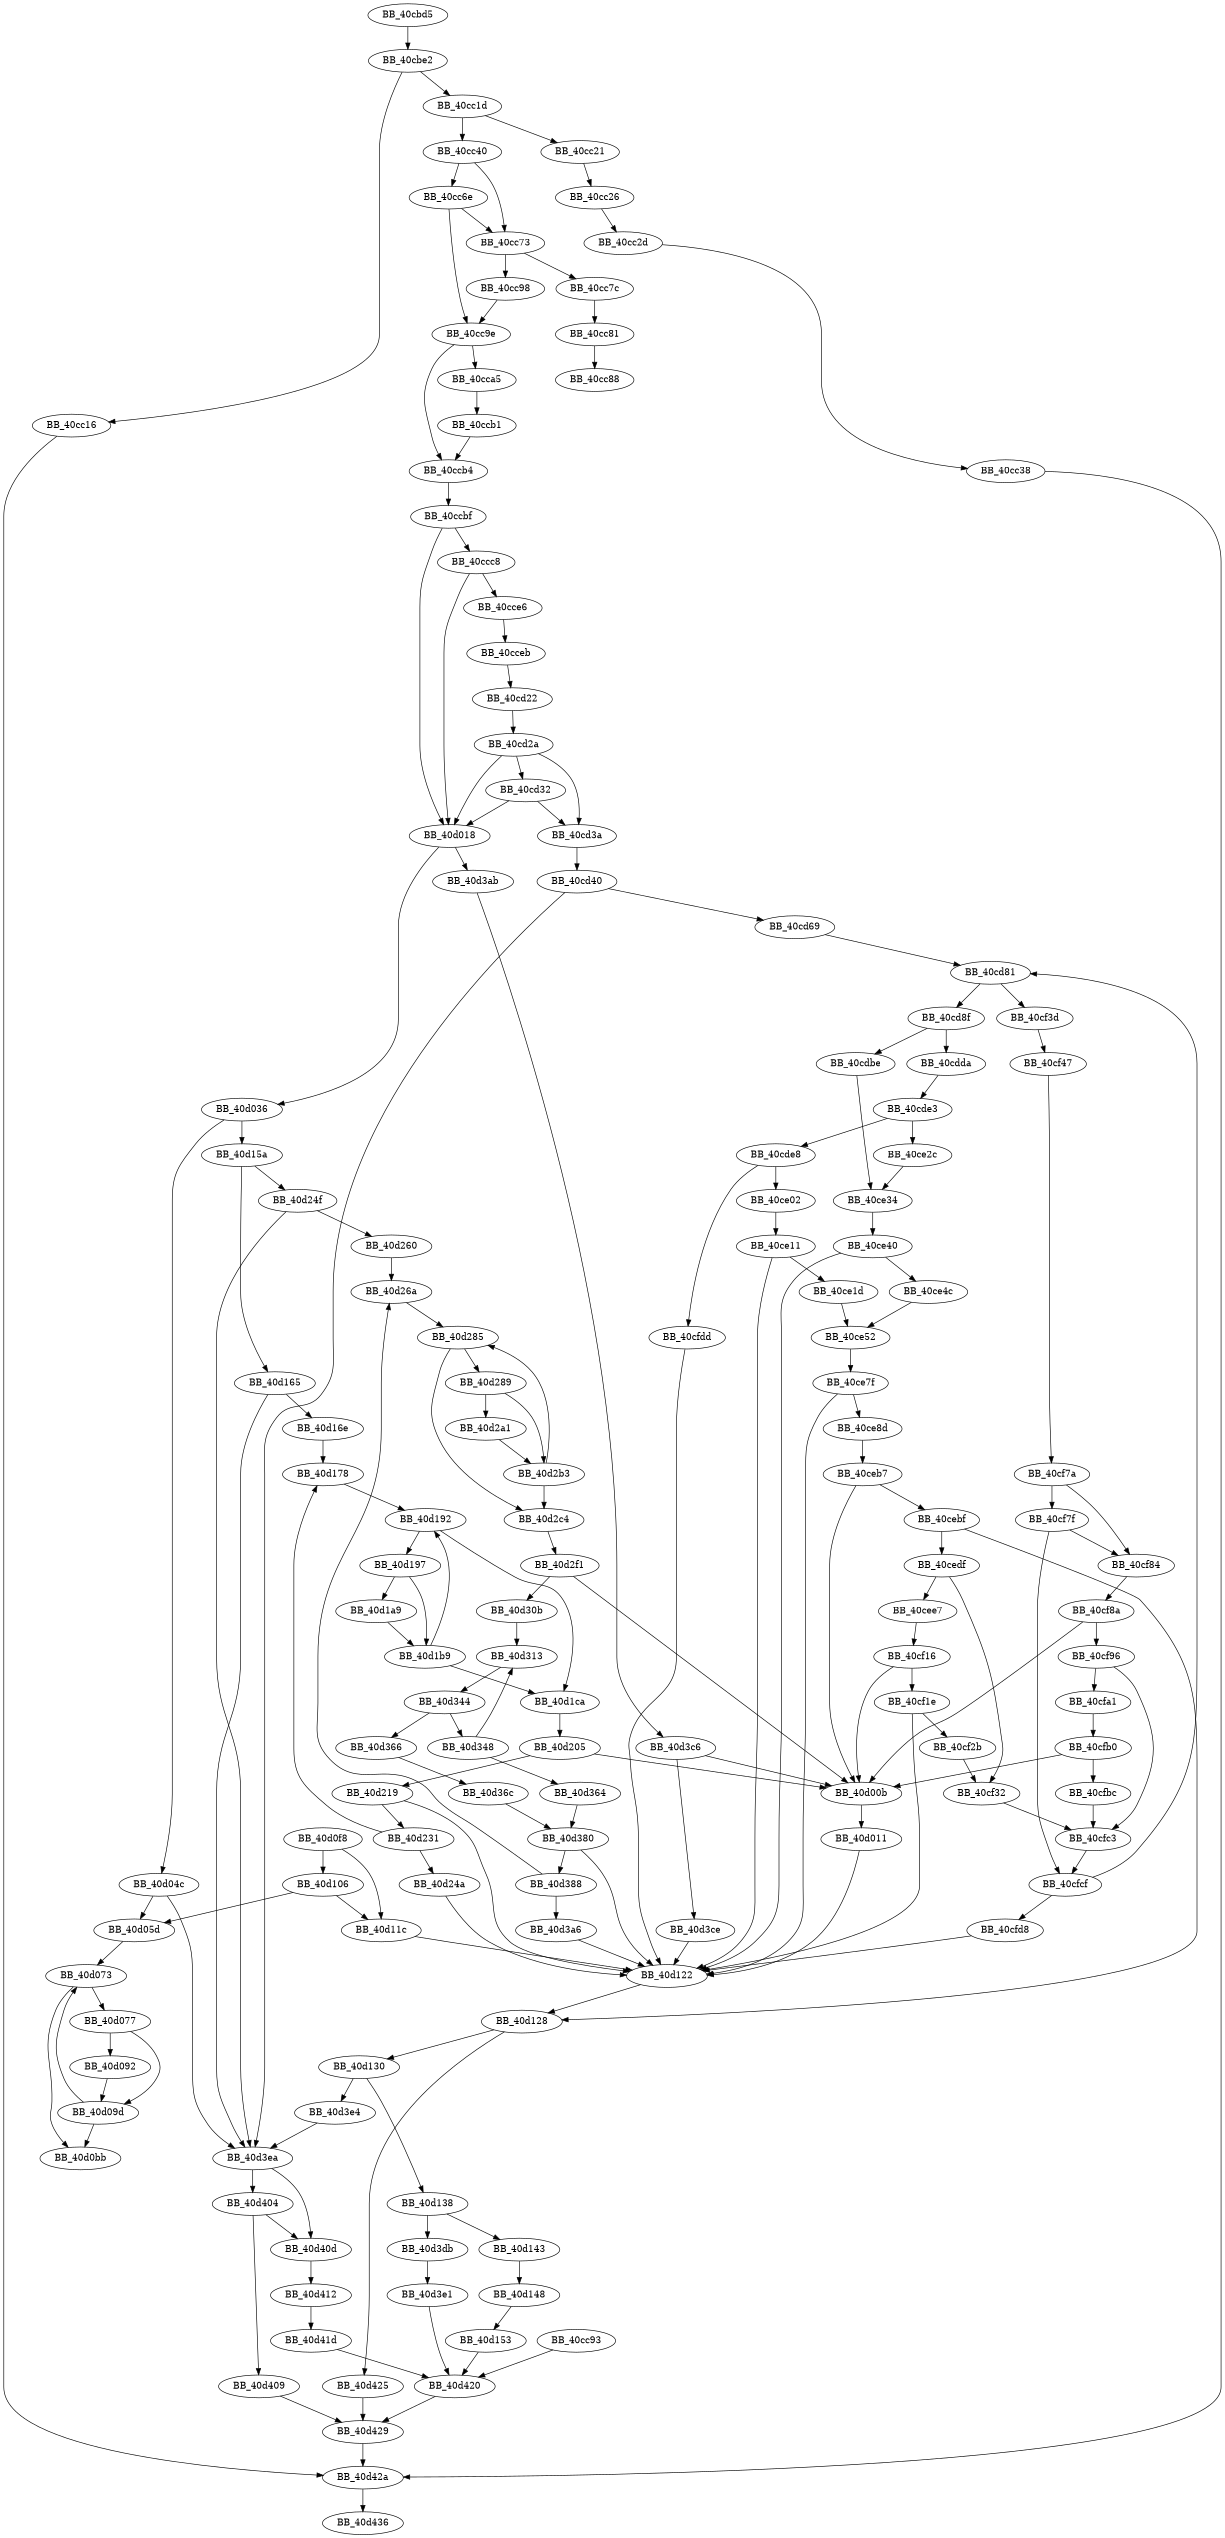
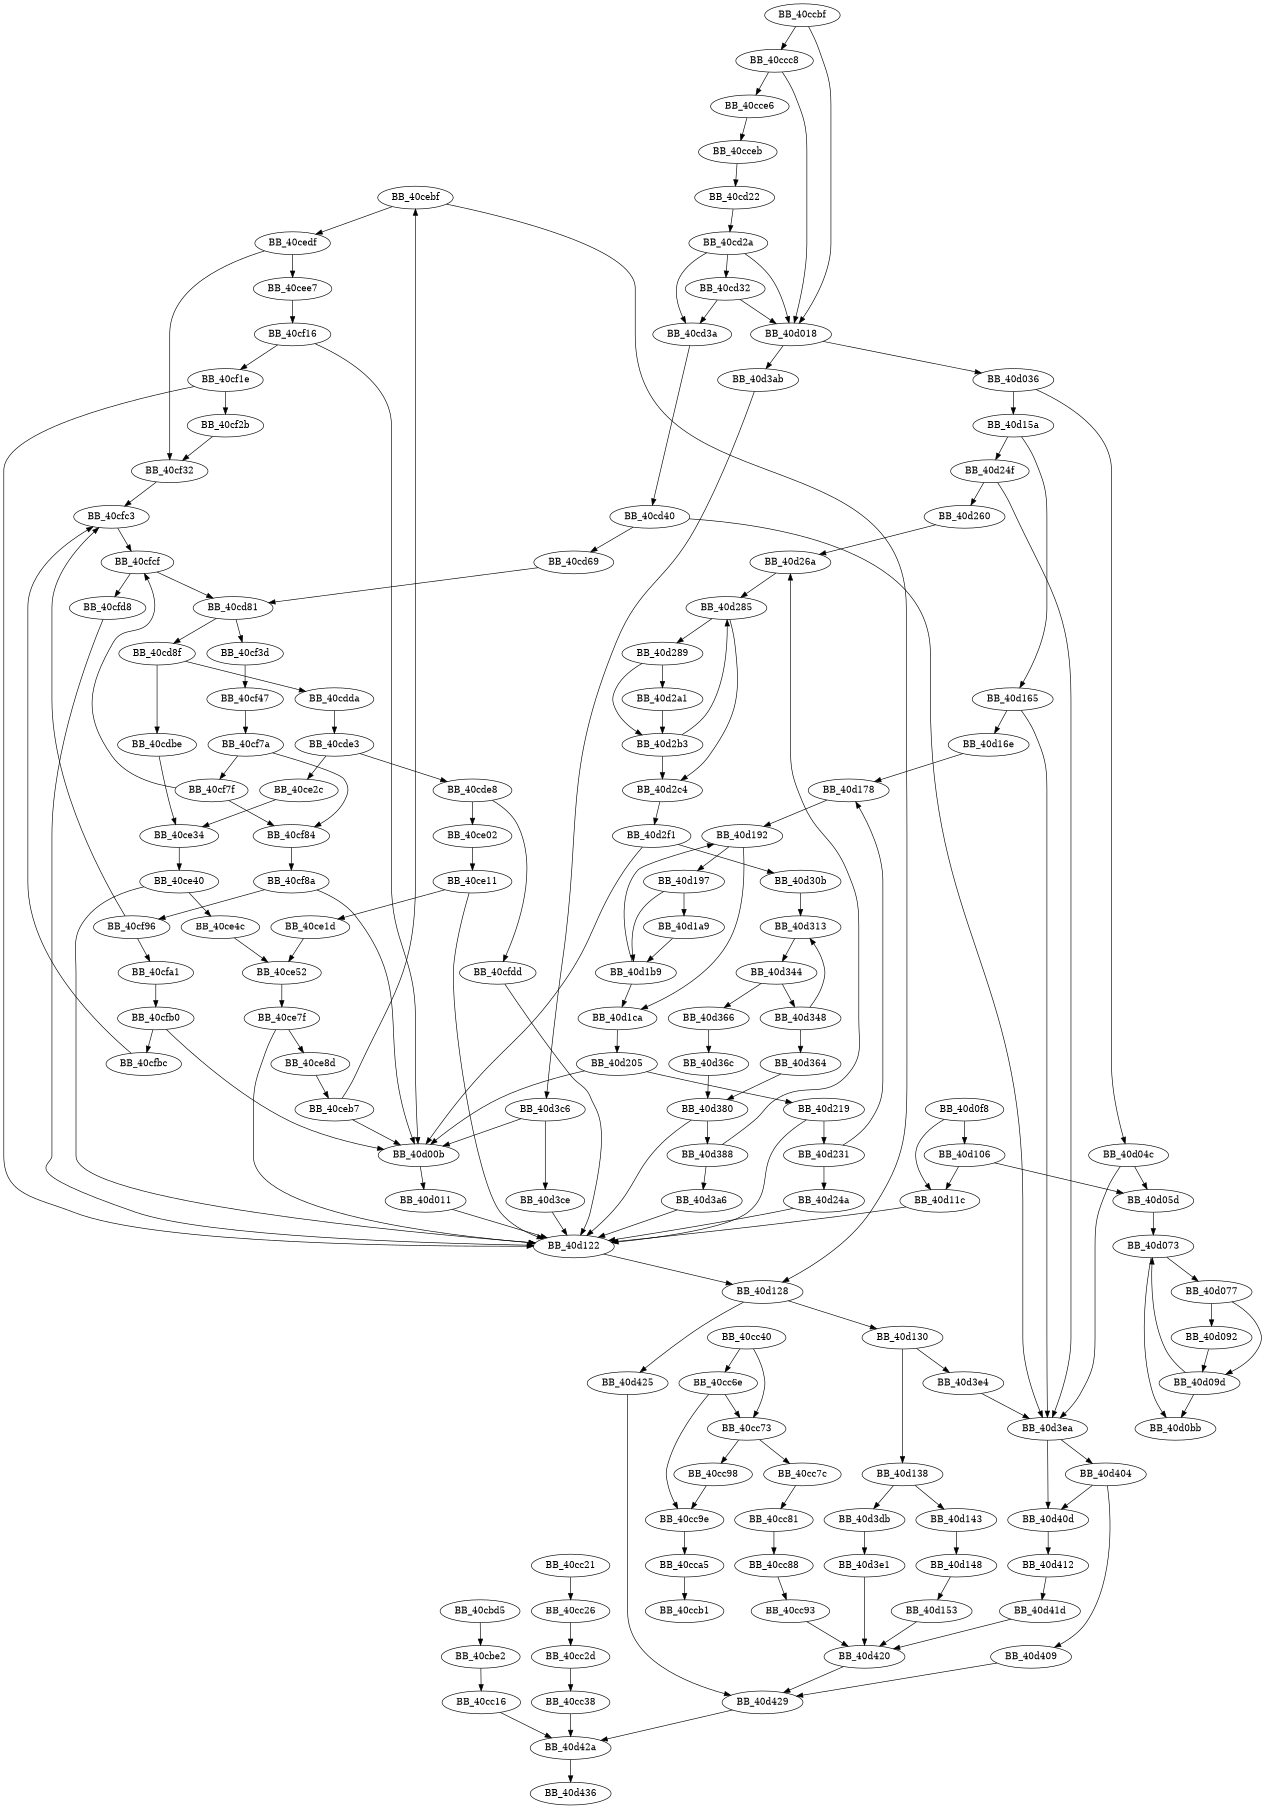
(462, 106) -> none
(448, 471) -> none
none -> (781, 1585)
